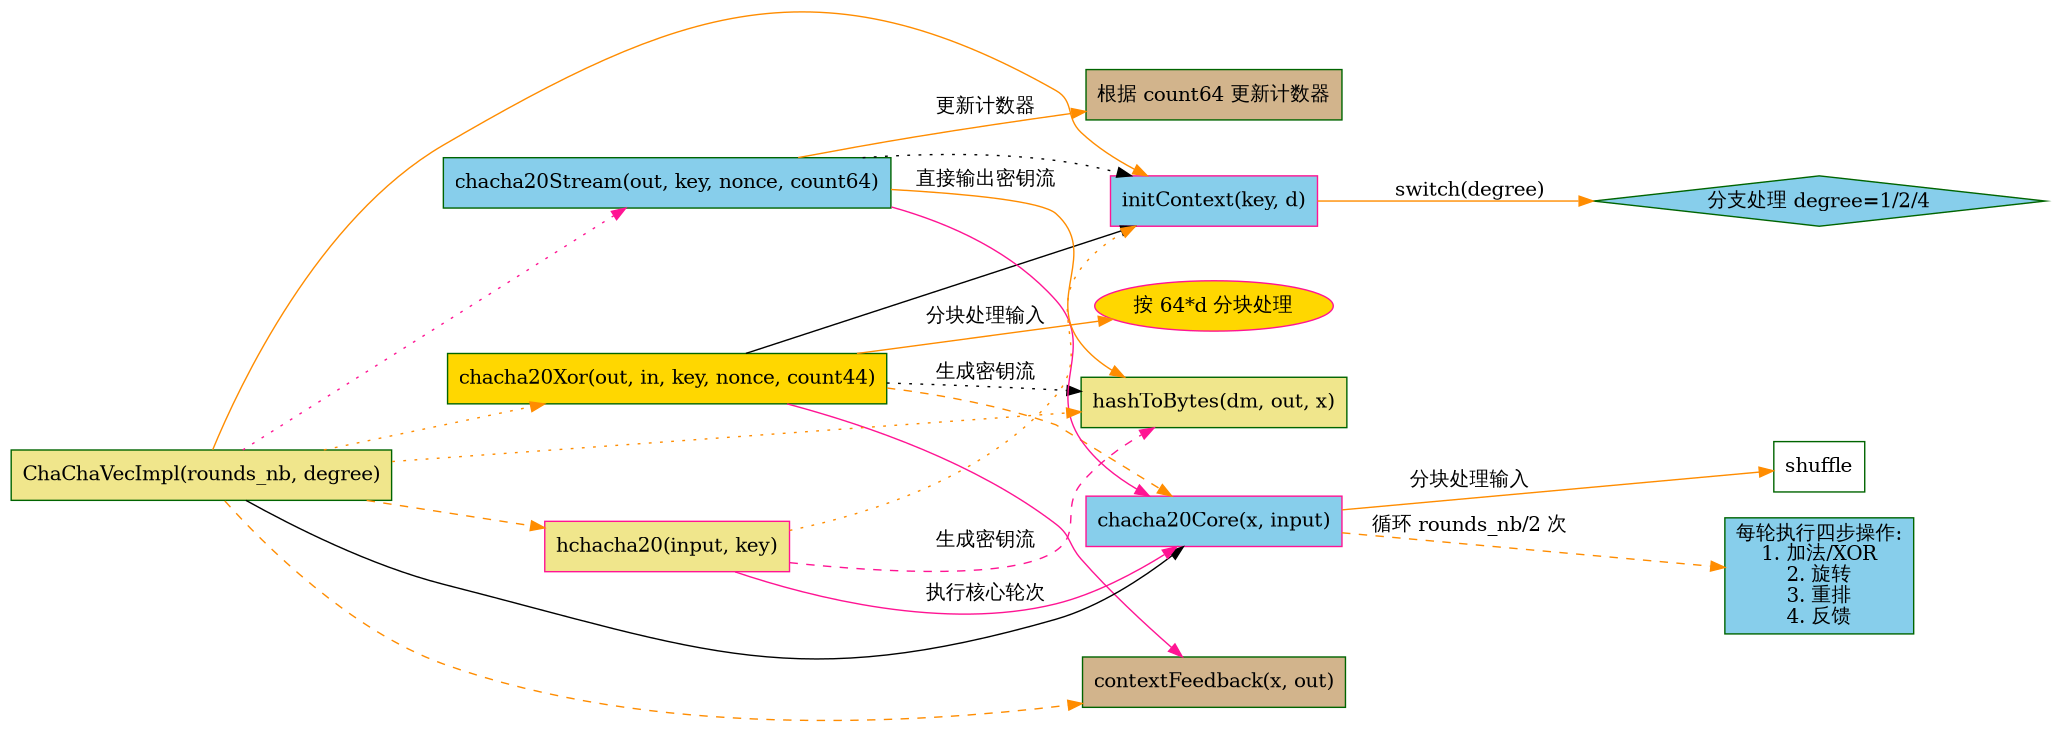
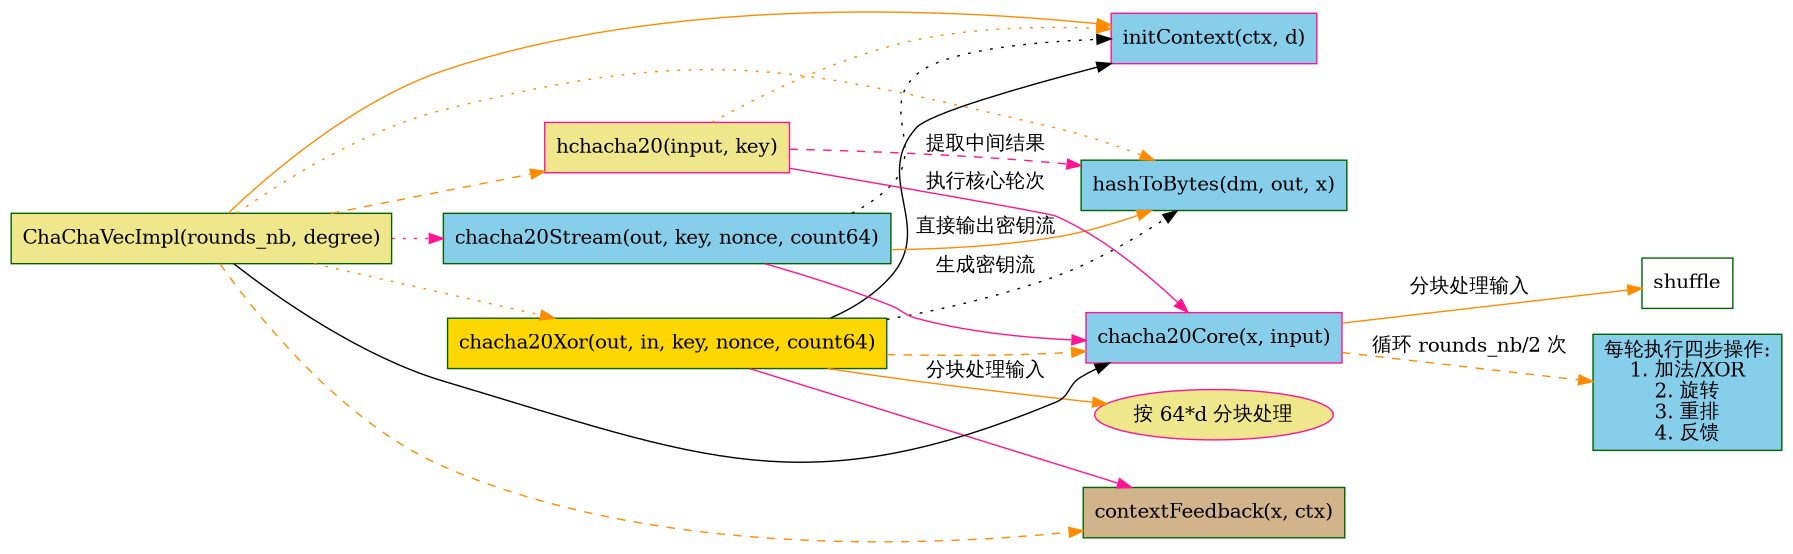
(1214, 95) -> none
(1214, 201) -> (1214, 38)
(1819, 201) -> none
(1214, 306) -> (1214, 415)
(667, 379) -> (667, 343)
(1214, 402) -> (1214, 185)
(986, 540) -> (986, 144)
(1214, 682) -> (1214, 513)
